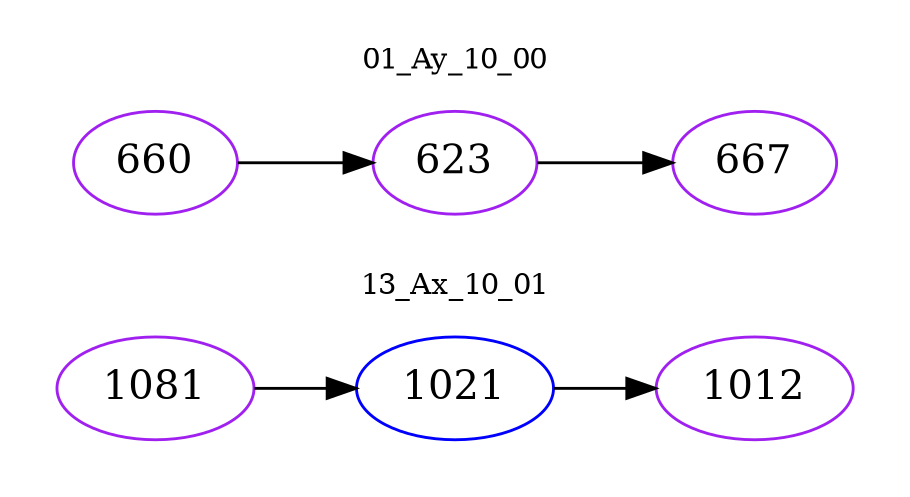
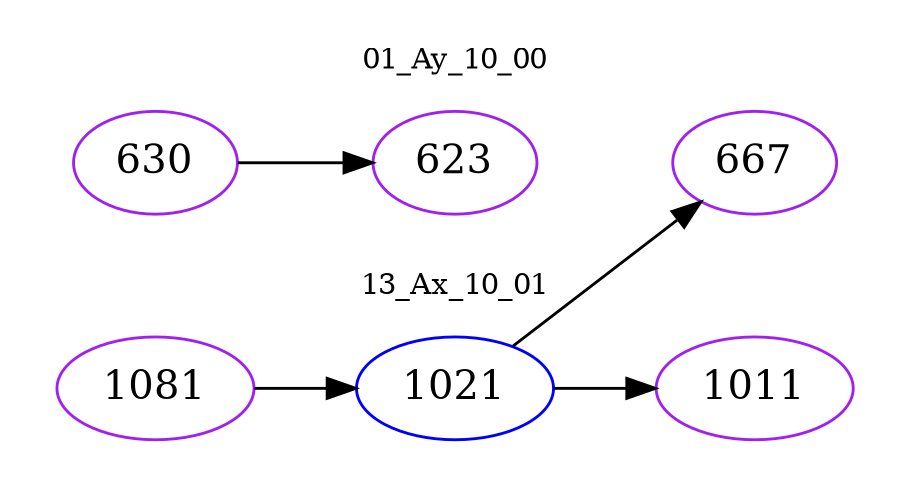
(155, 163) -> (155, 163)
(591, 163) -> (595, 283)
(755, 388) -> (755, 388)
